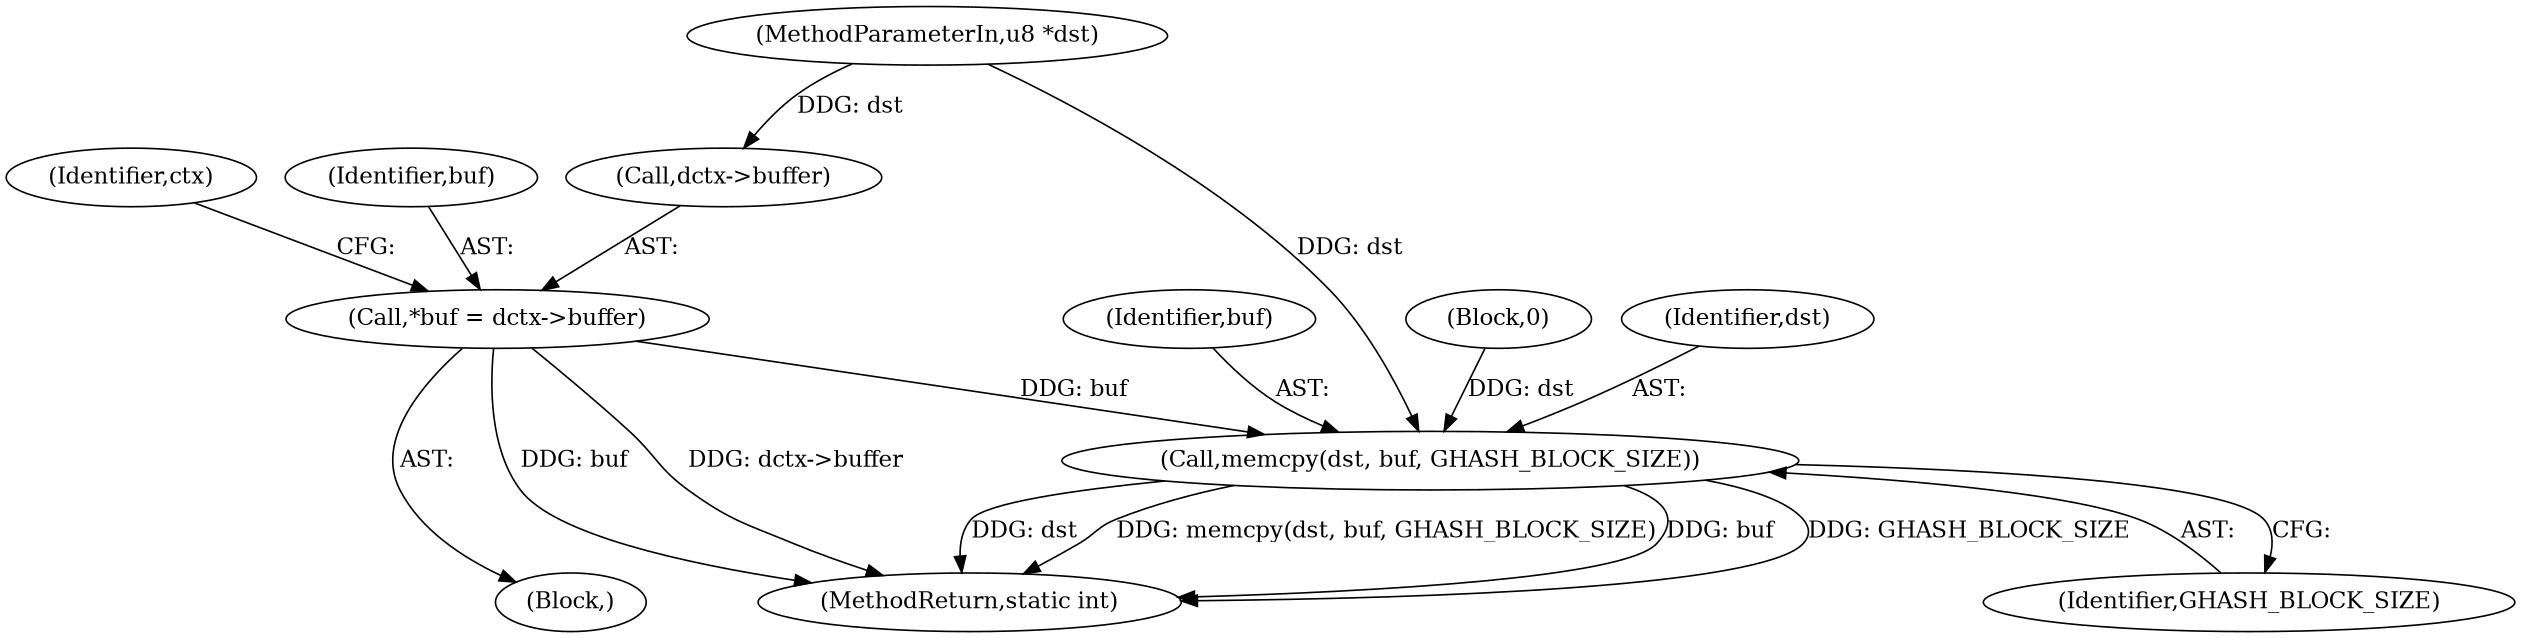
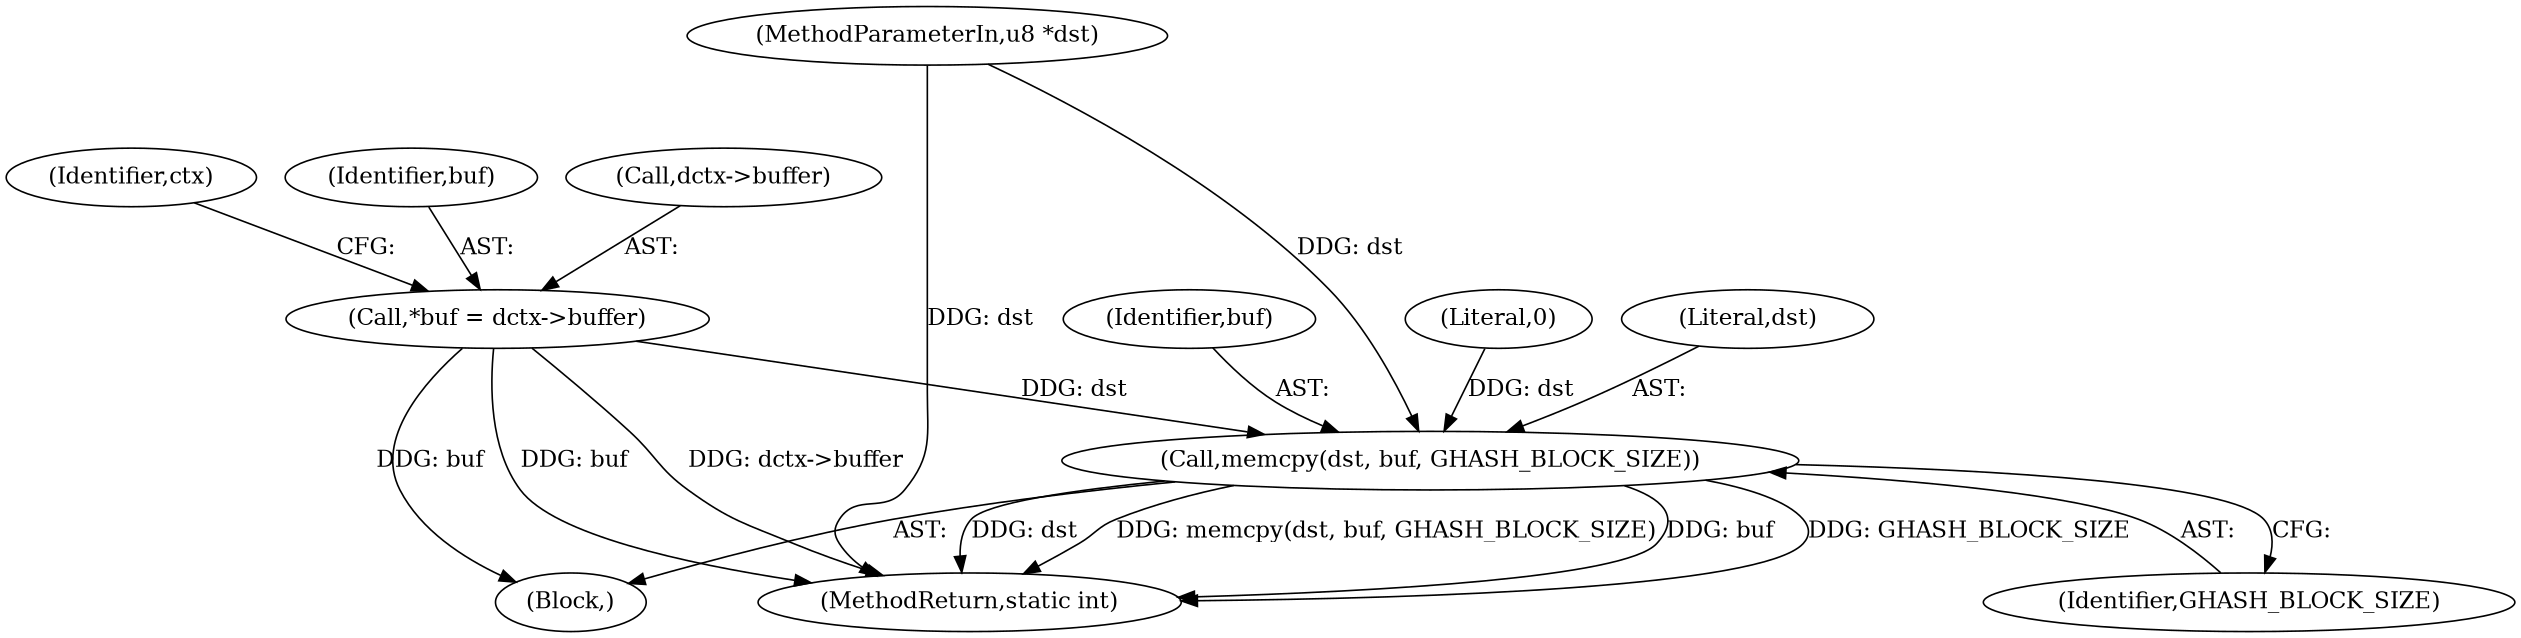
(799, 93) -> (927, 347)
(1499, 319) -> (1499, 319)
(1748, 319) -> (1748, 319)
(1075, 390) -> (1075, 390)
(431, 461) -> (431, 461)
none -> (907, 517)
